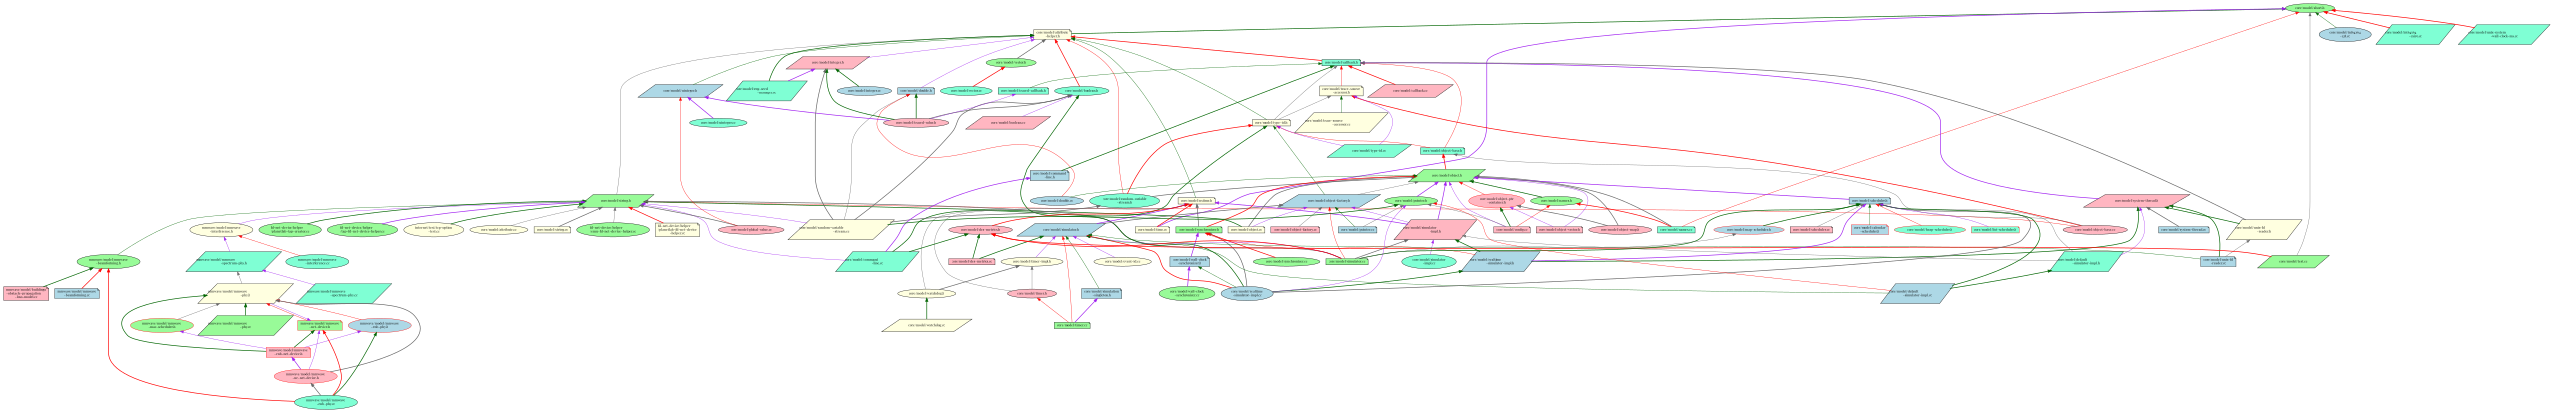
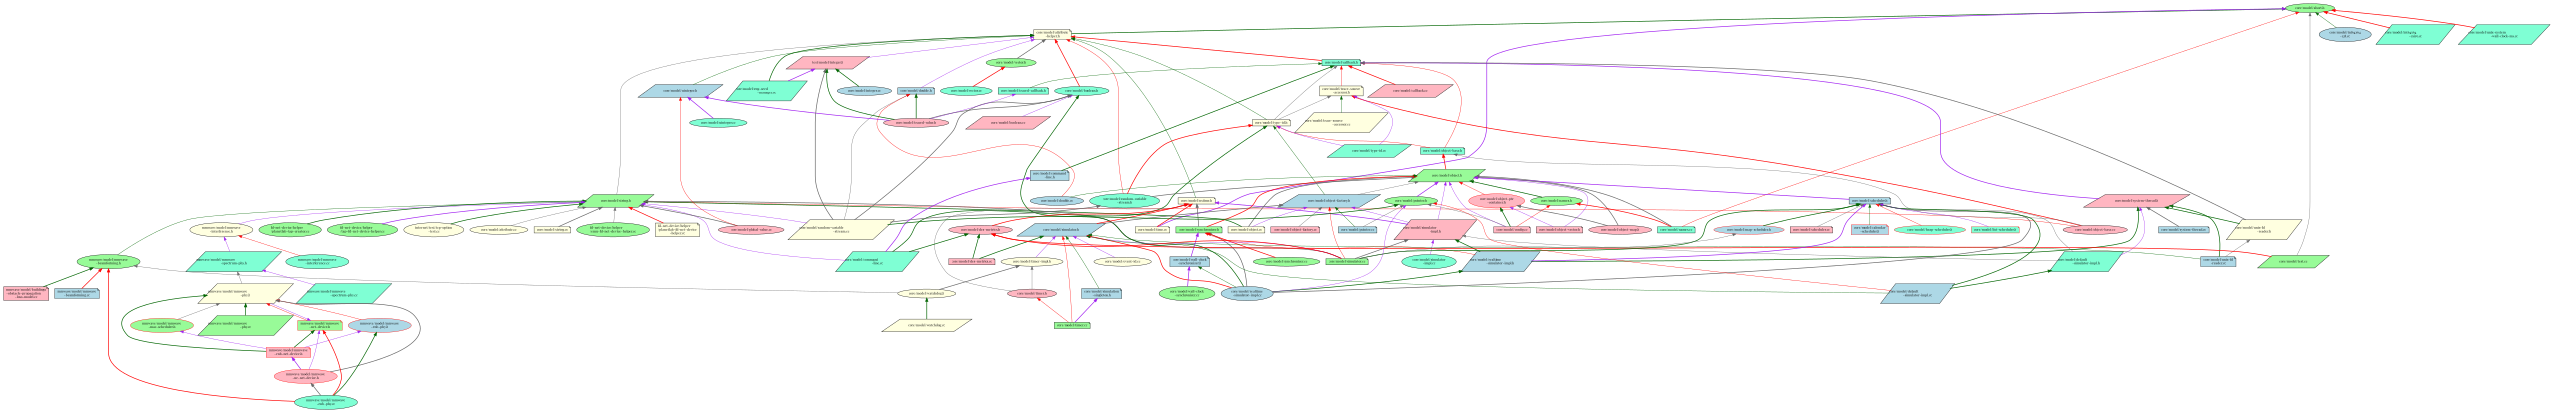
(828, 63) -> (828, 63)
(1442, 203) -> (1442, 203)
(1023, 209) -> (517, 285)
(1119, 219) -> (1119, 219)
